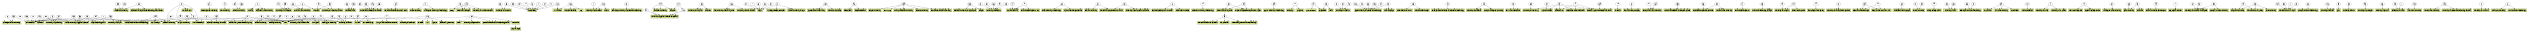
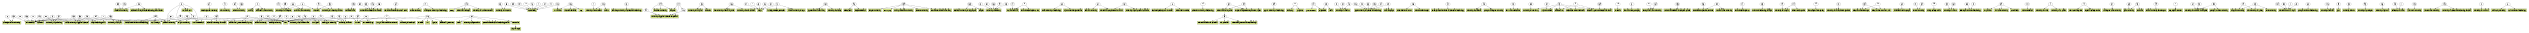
(347, 4) -> none
(460, 4) -> none
(1950, 10) -> (1950, 10)
